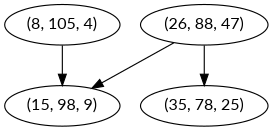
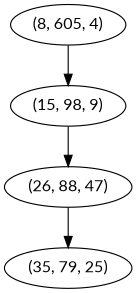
(62, 25) -> (68, 25)
(138, 63) -> (68, 141)
(204, 106) -> (68, 268)
